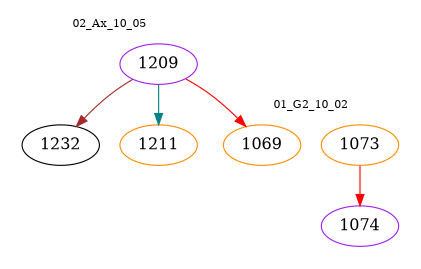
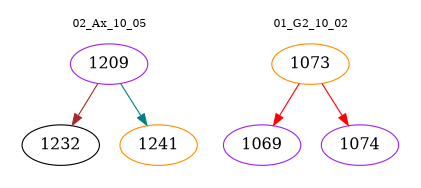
(222, 104) -> (289, 100)
(159, 145) -> (159, 145)
(262, 145) -> (262, 145)
